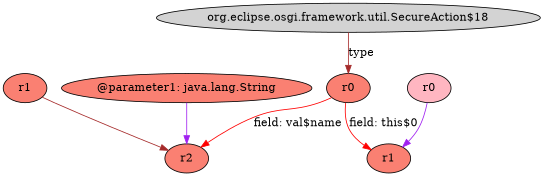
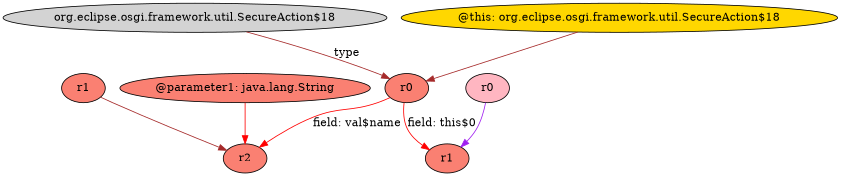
none -> (619, 18)
(187, 119) -> (245, 119)
